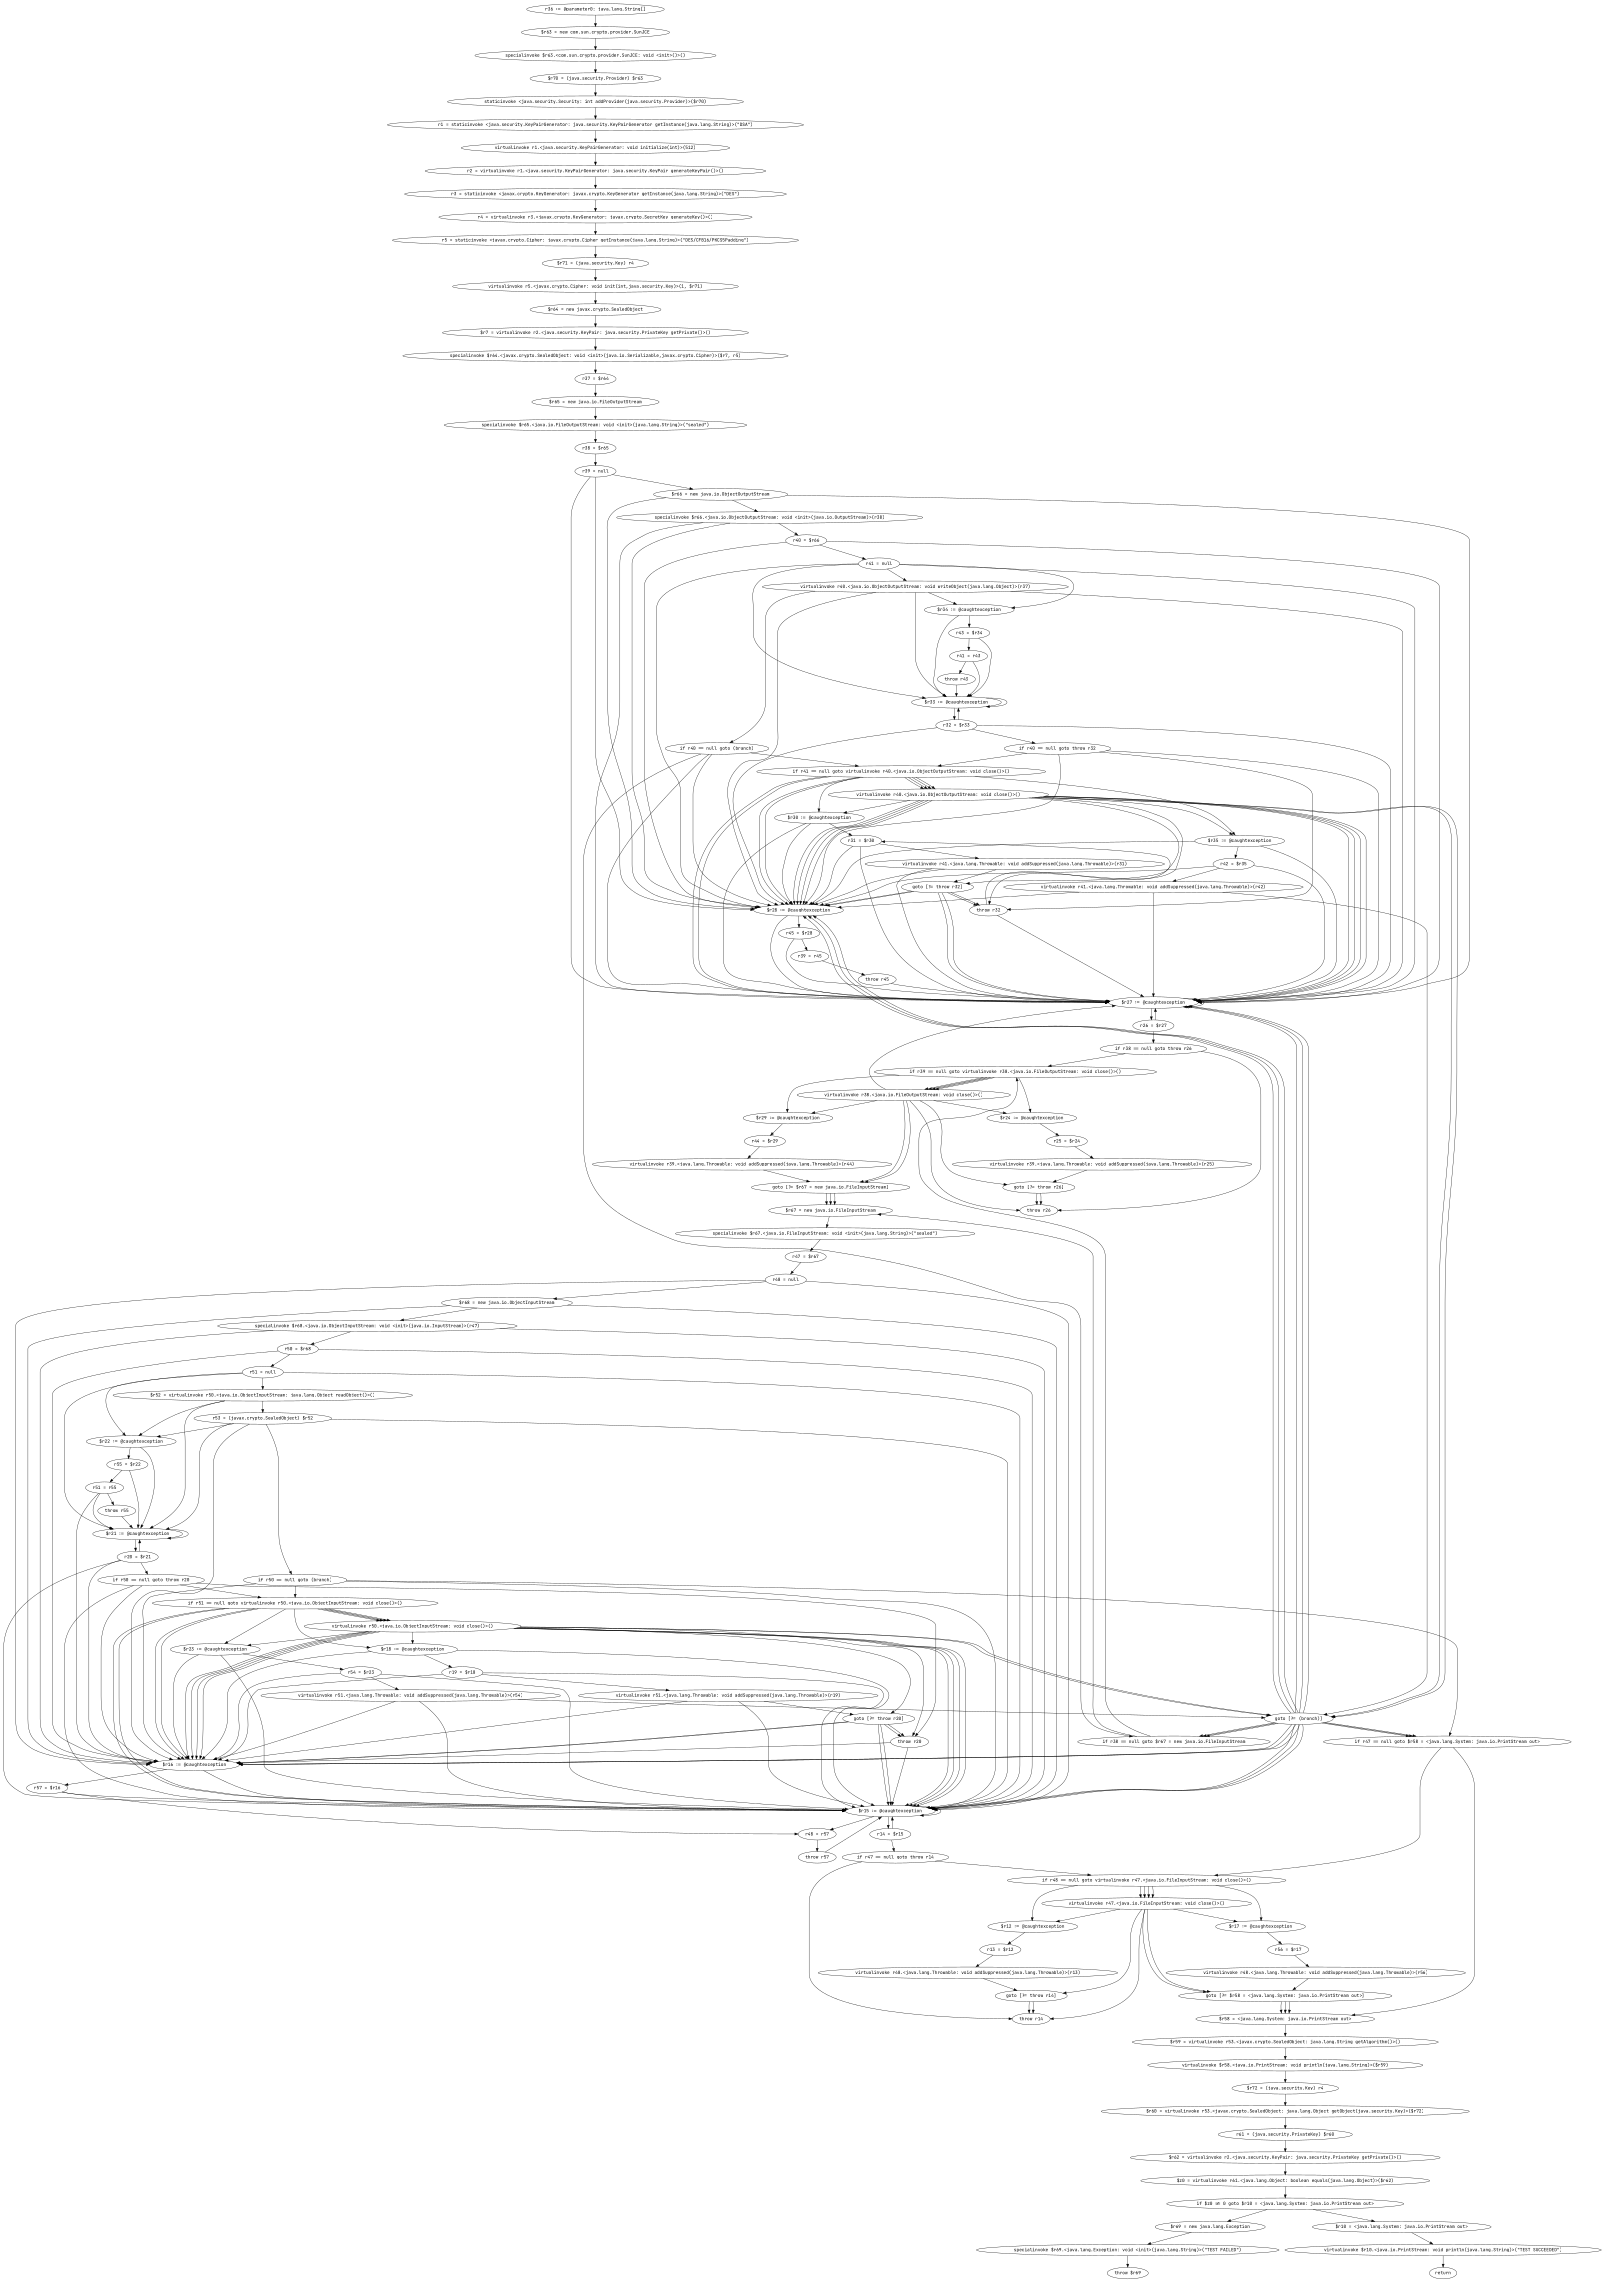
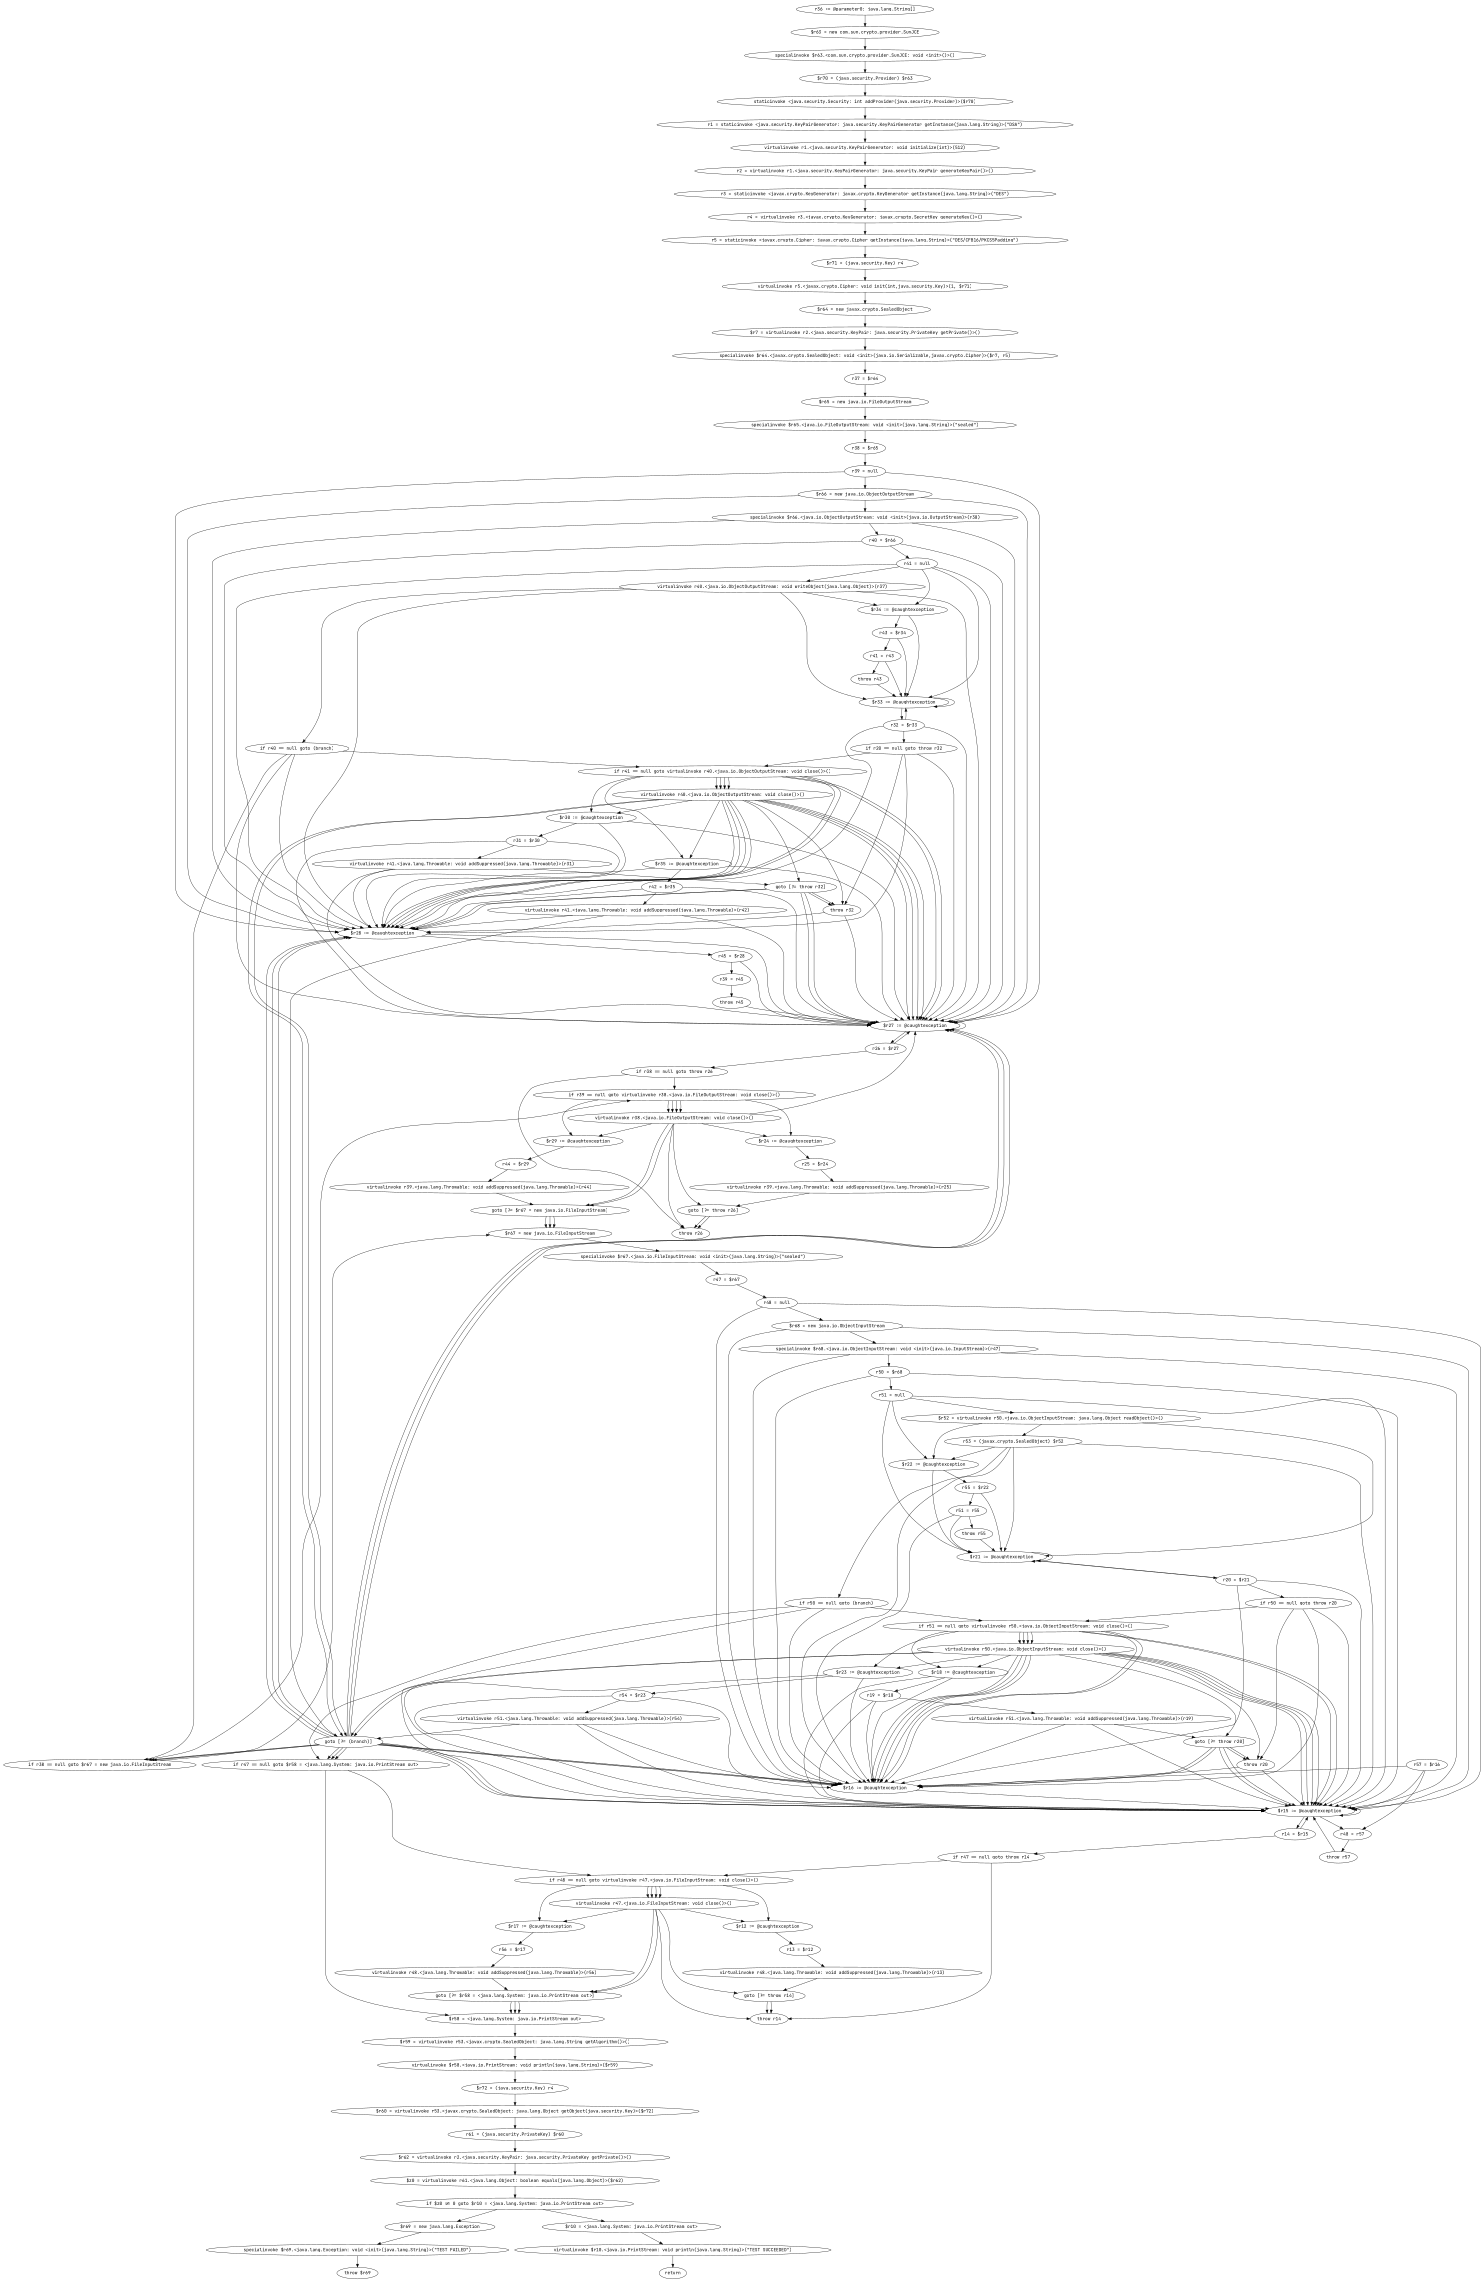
(1057, 749) -> (904, 749)
(1136, 852) -> (627, 925)
(117, 1777) -> (1176, 1775)
